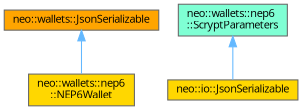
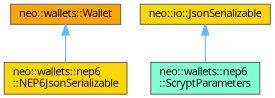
(81, 20) -> (66, 14)
(233, 63) -> (205, 49)
(81, 90) -> (66, 78)
